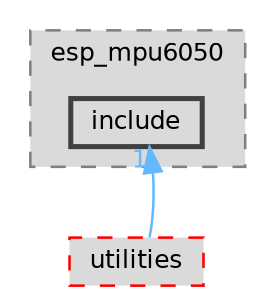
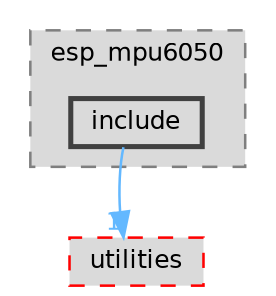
(153, 205) -> (120, 183)
